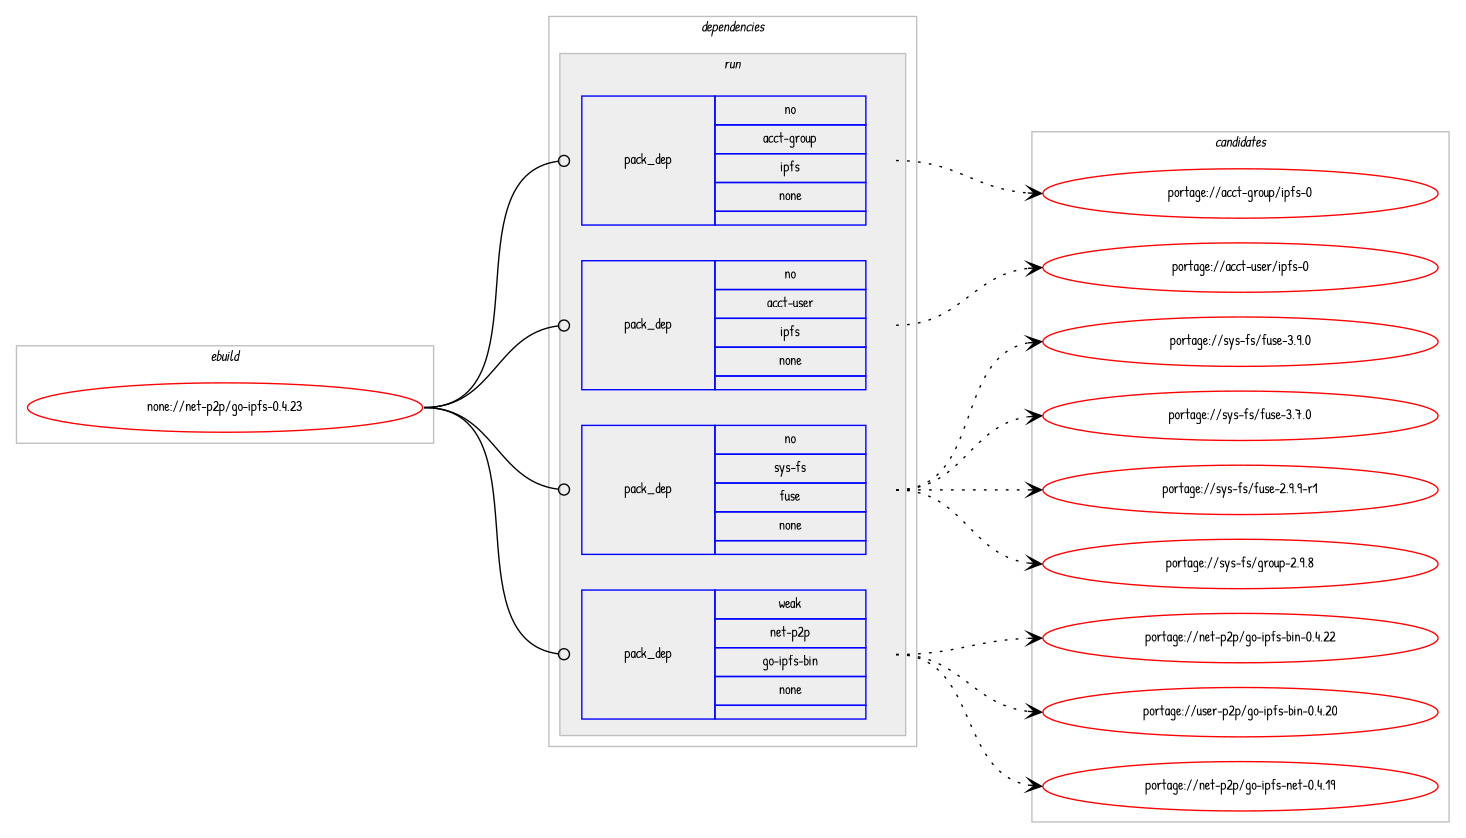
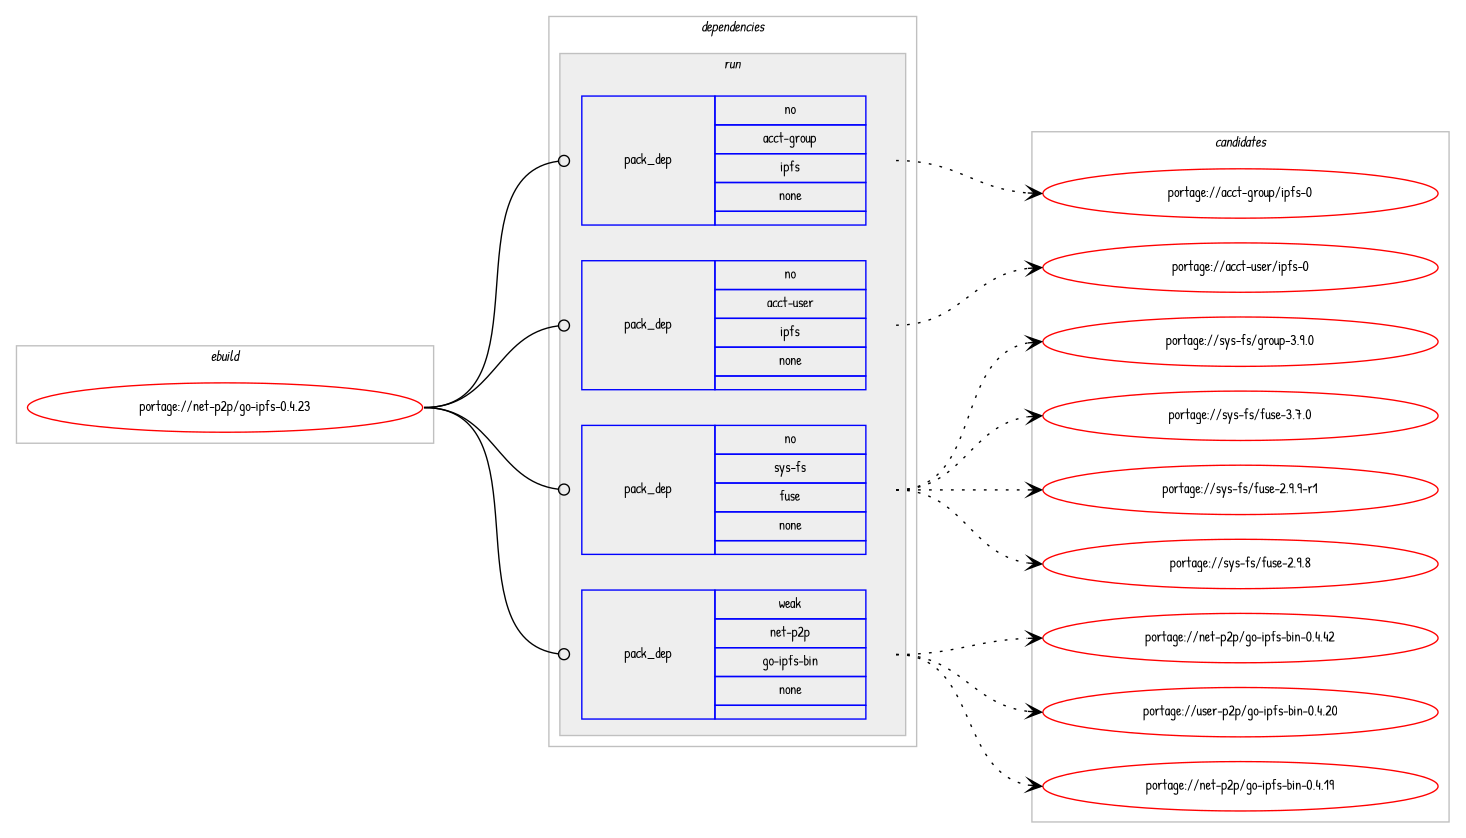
(1240, 342) -> (1240, 342)
(225, 408) -> (225, 408)
(1240, 564) -> (1240, 564)
(1240, 638) -> (1240, 638)
(1240, 786) -> (1240, 786)
